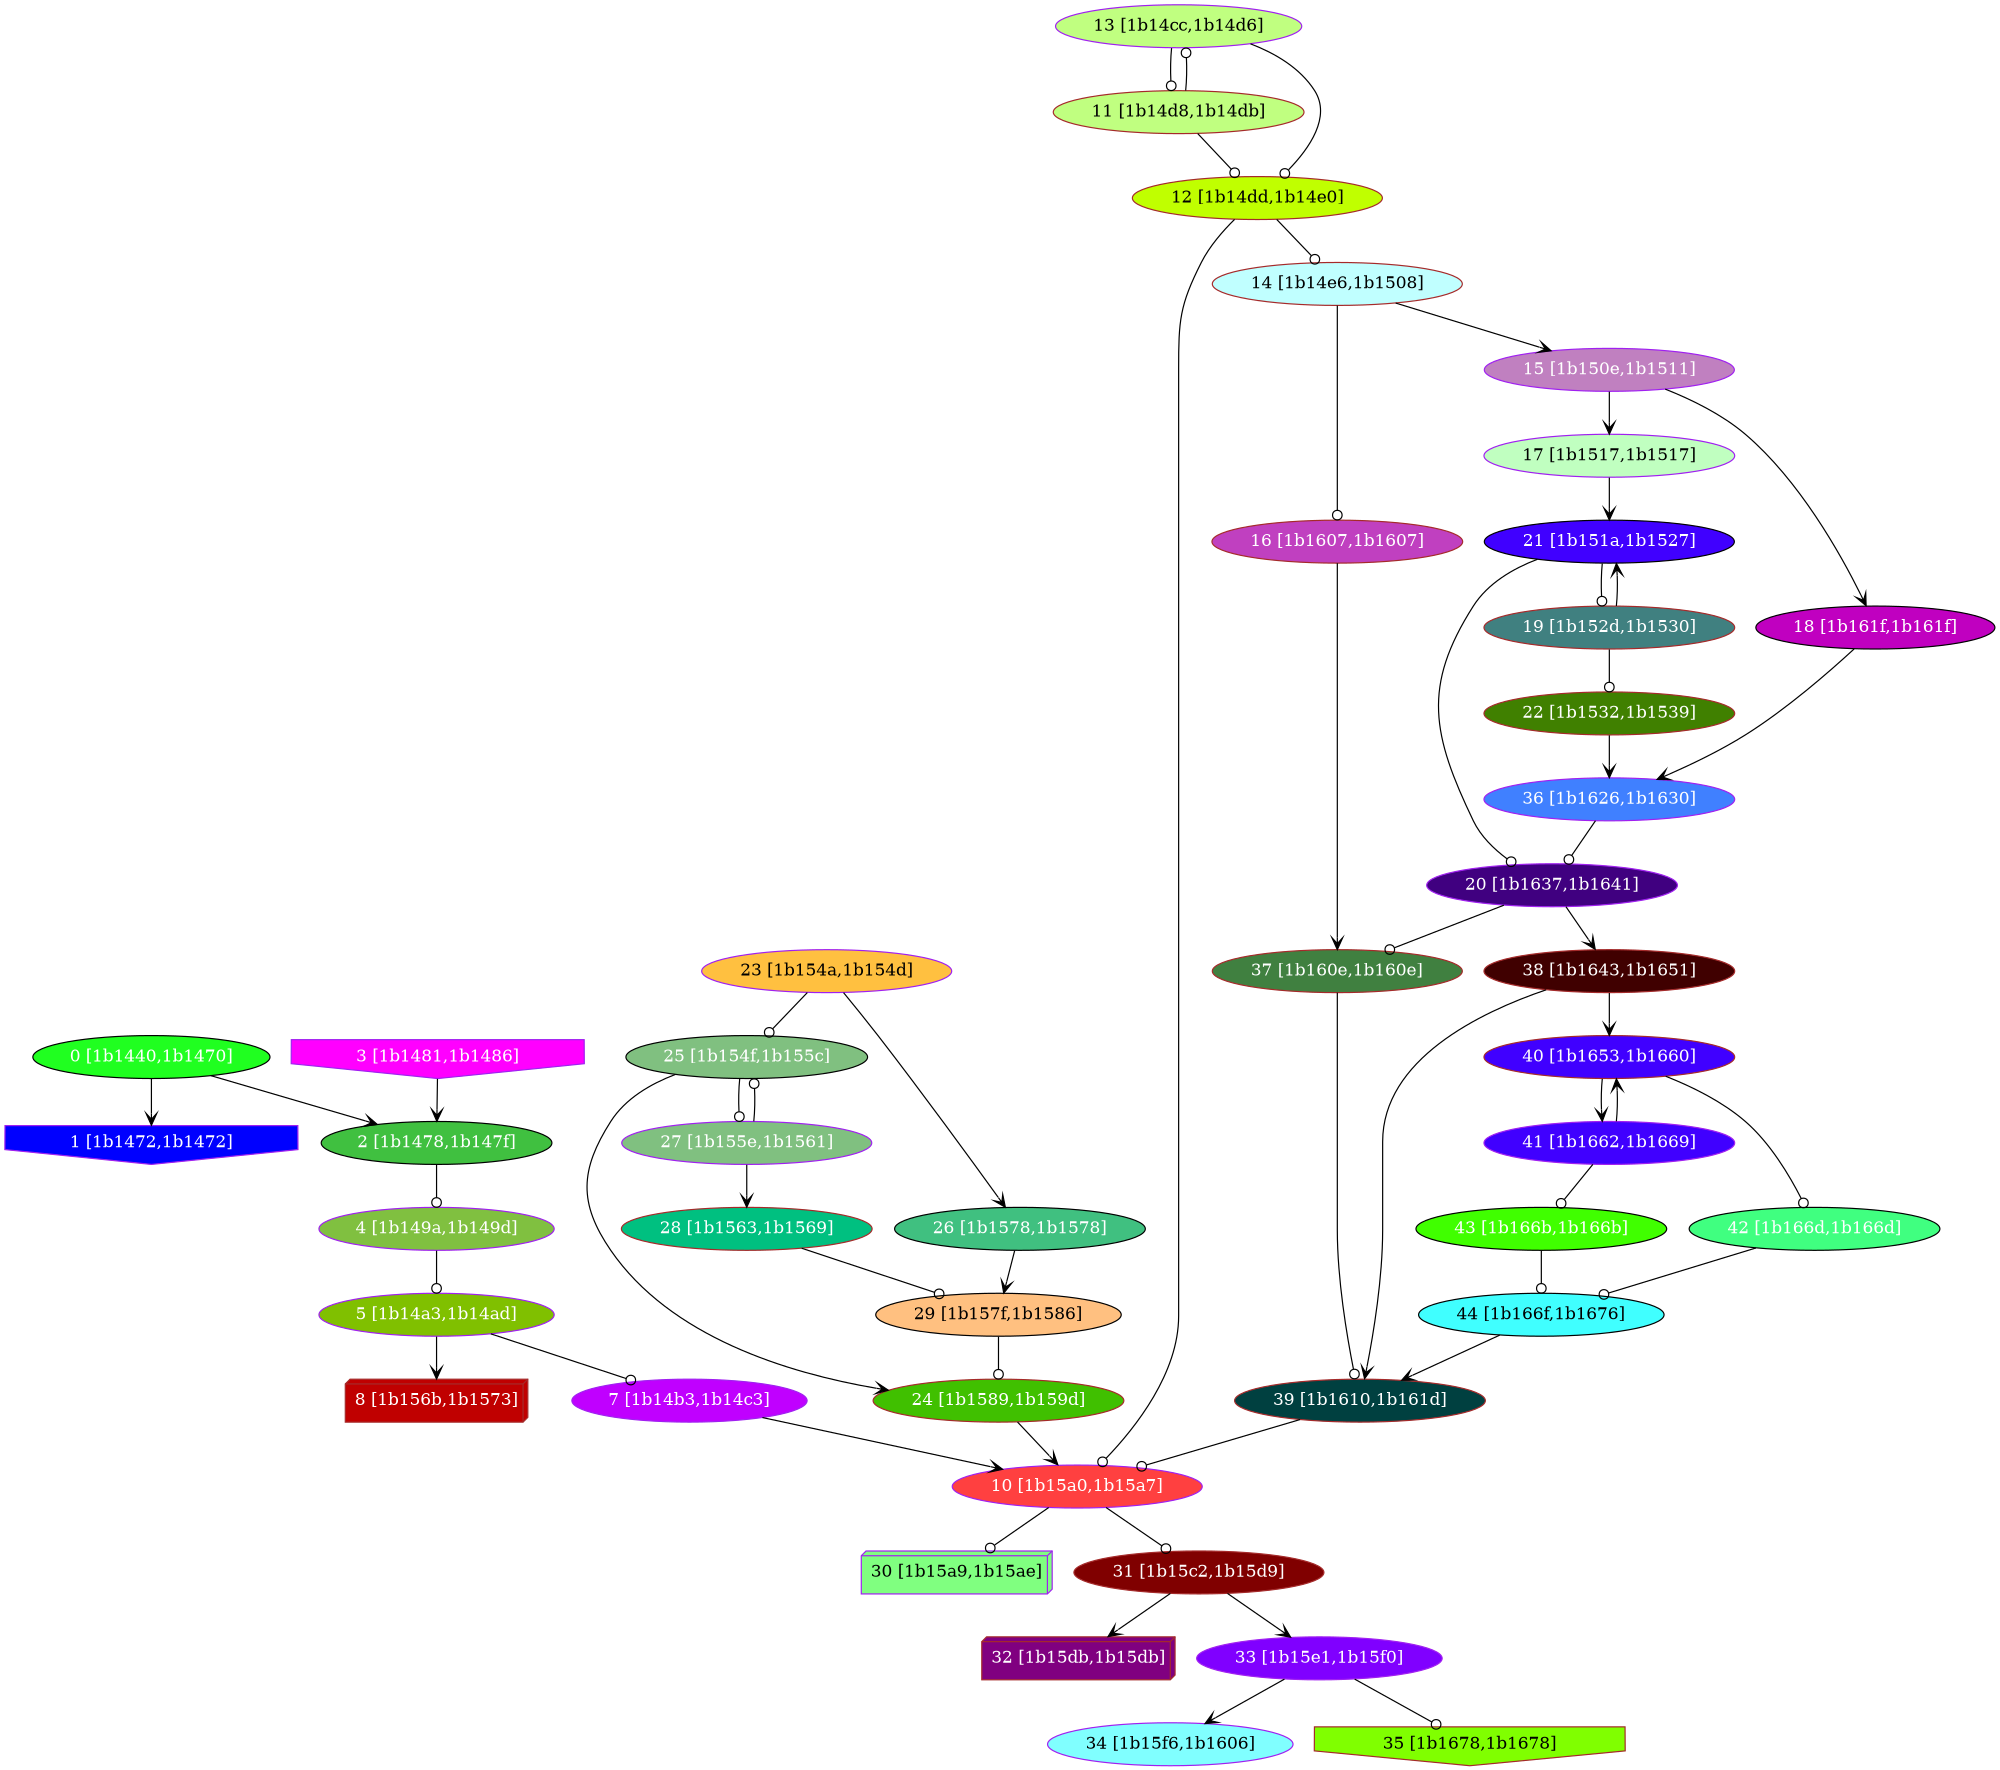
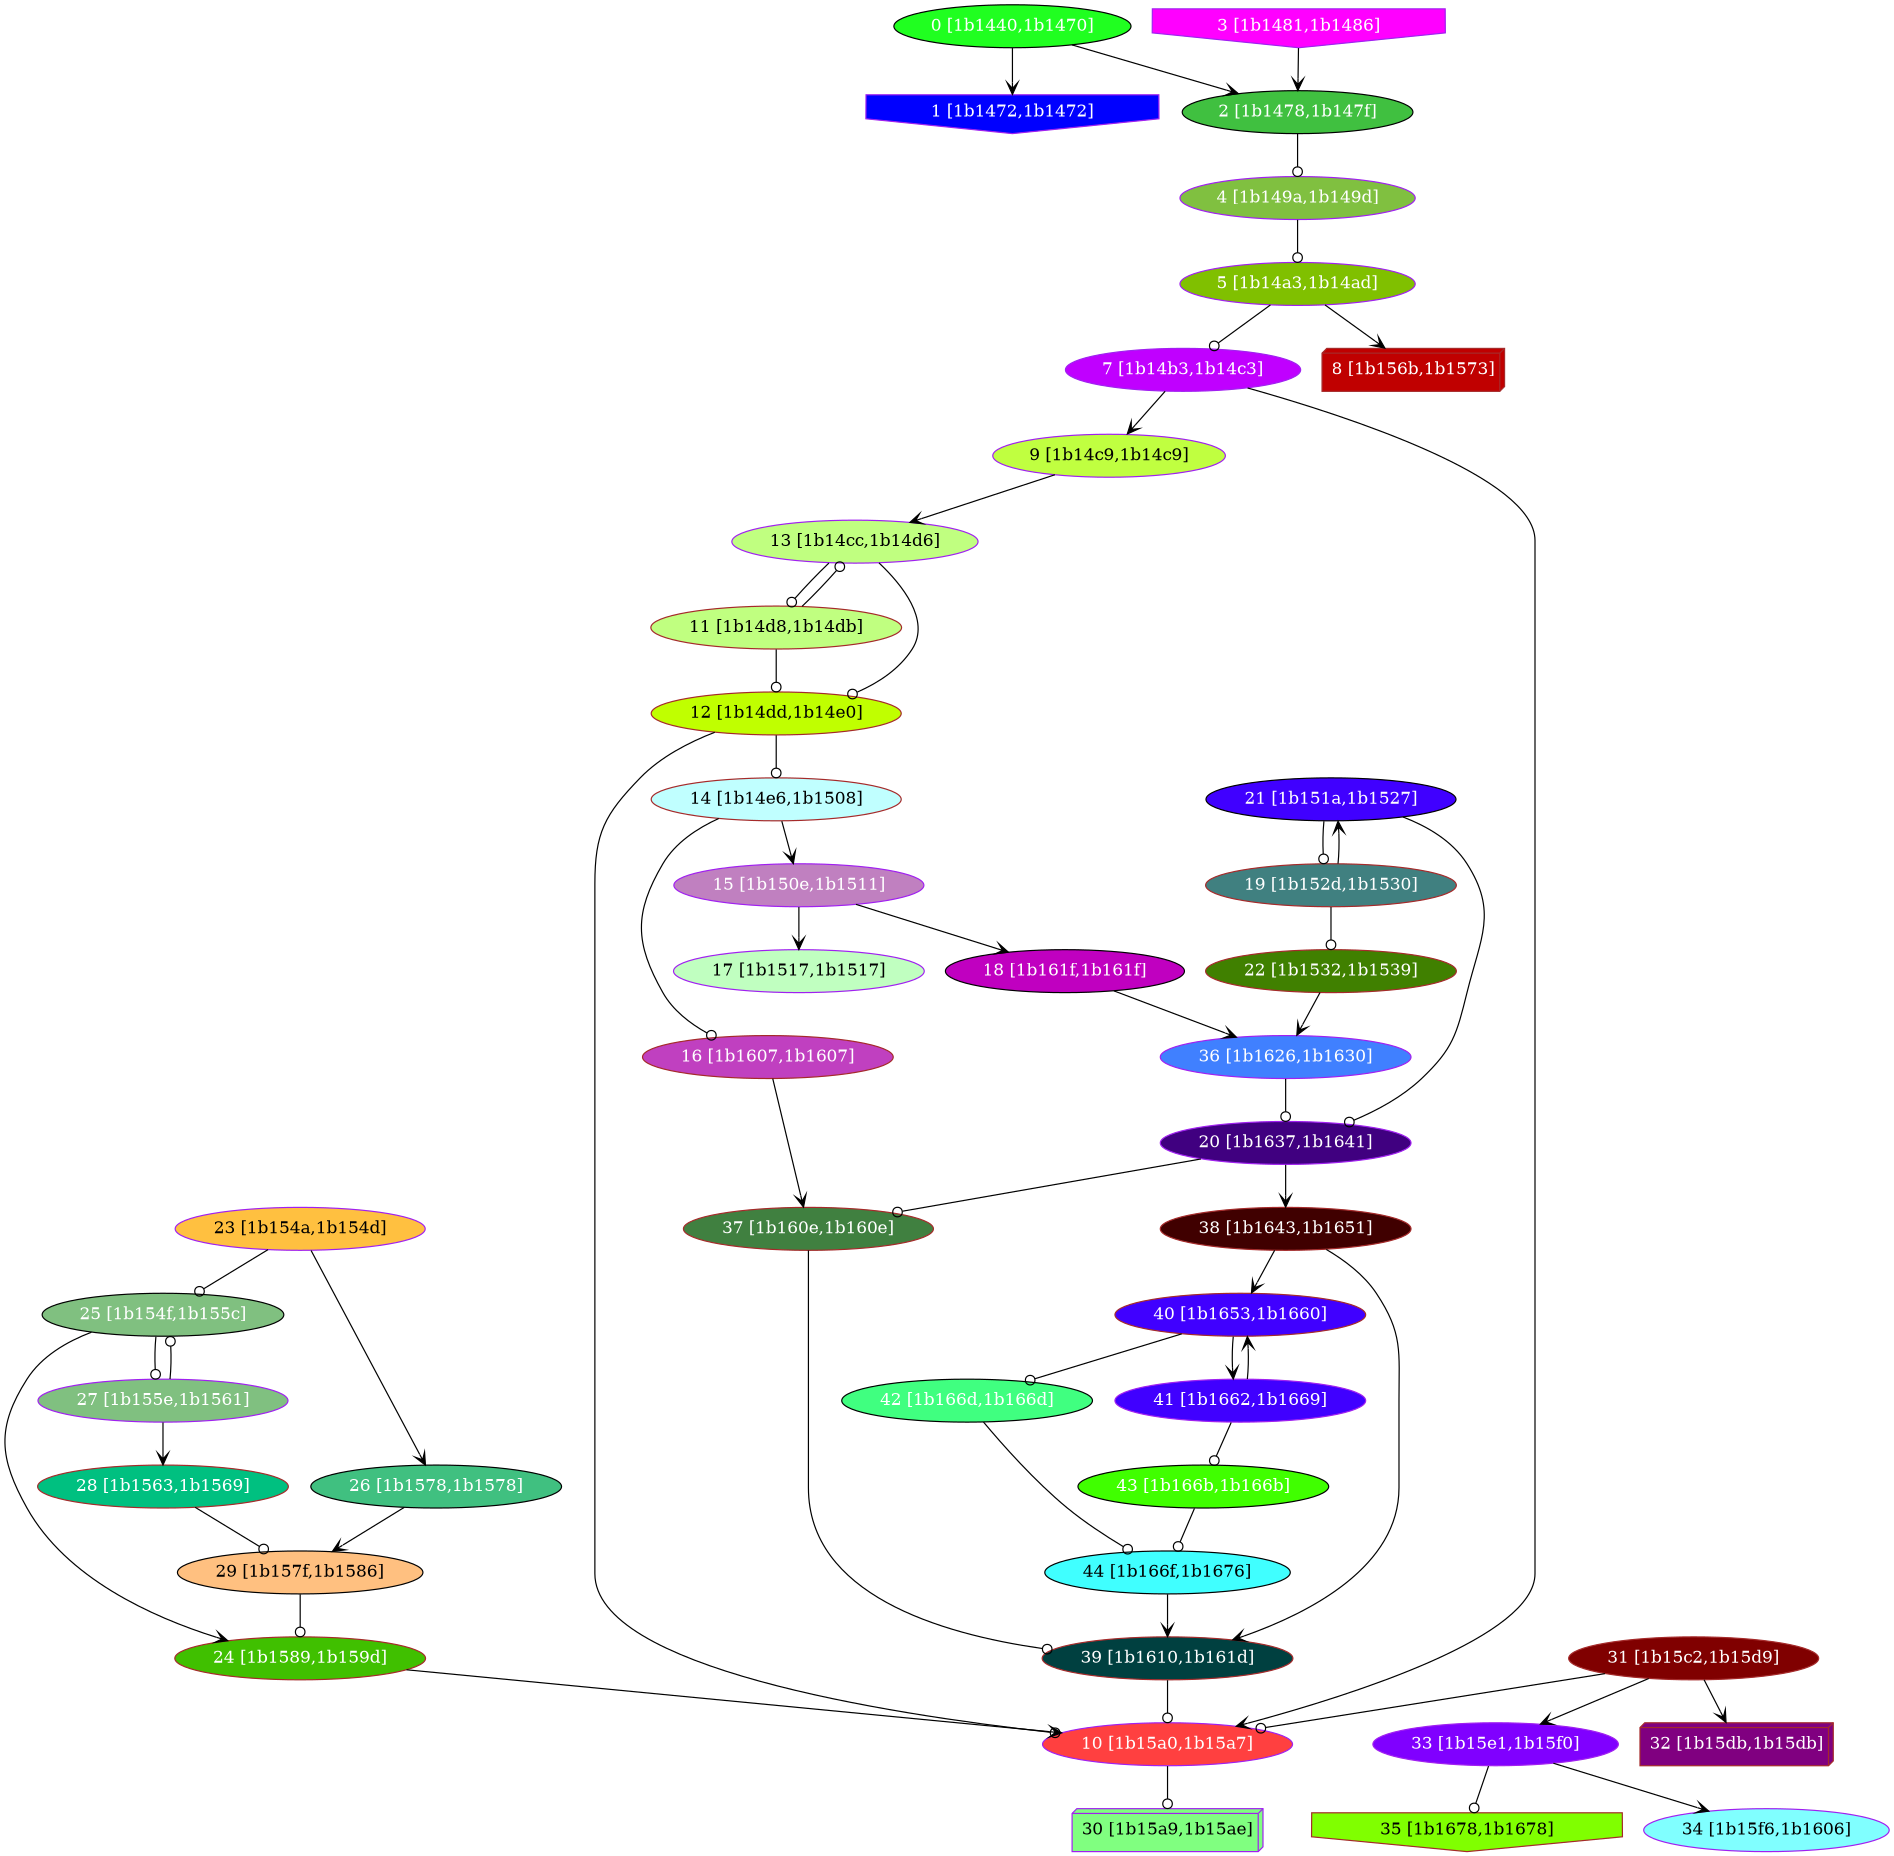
none -> (1109, 456)
(1609, 493) -> none
(1134, 1527) -> (1435, 1701)
